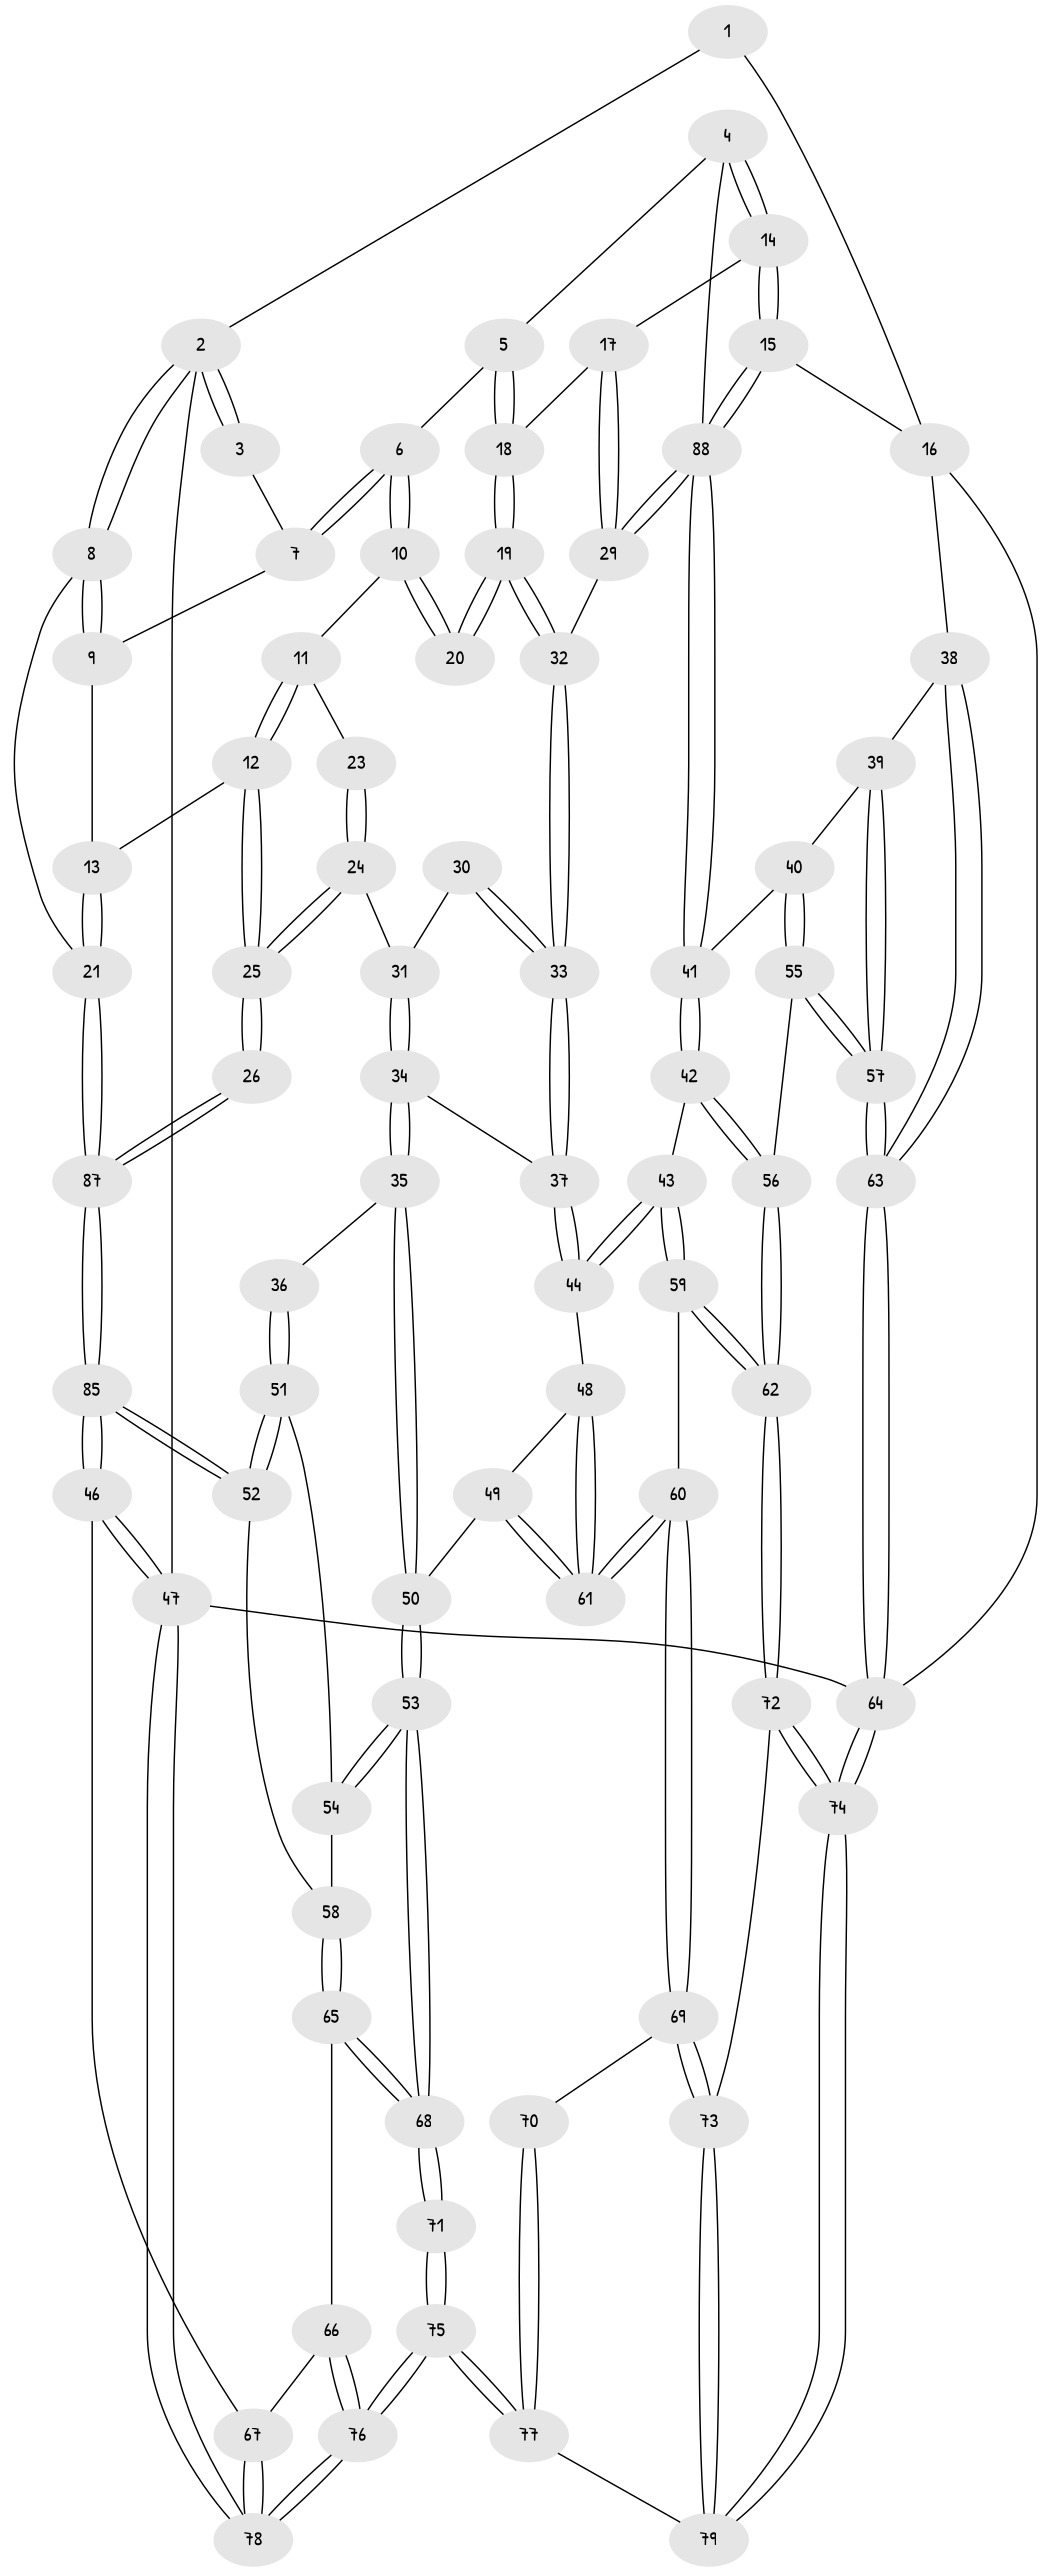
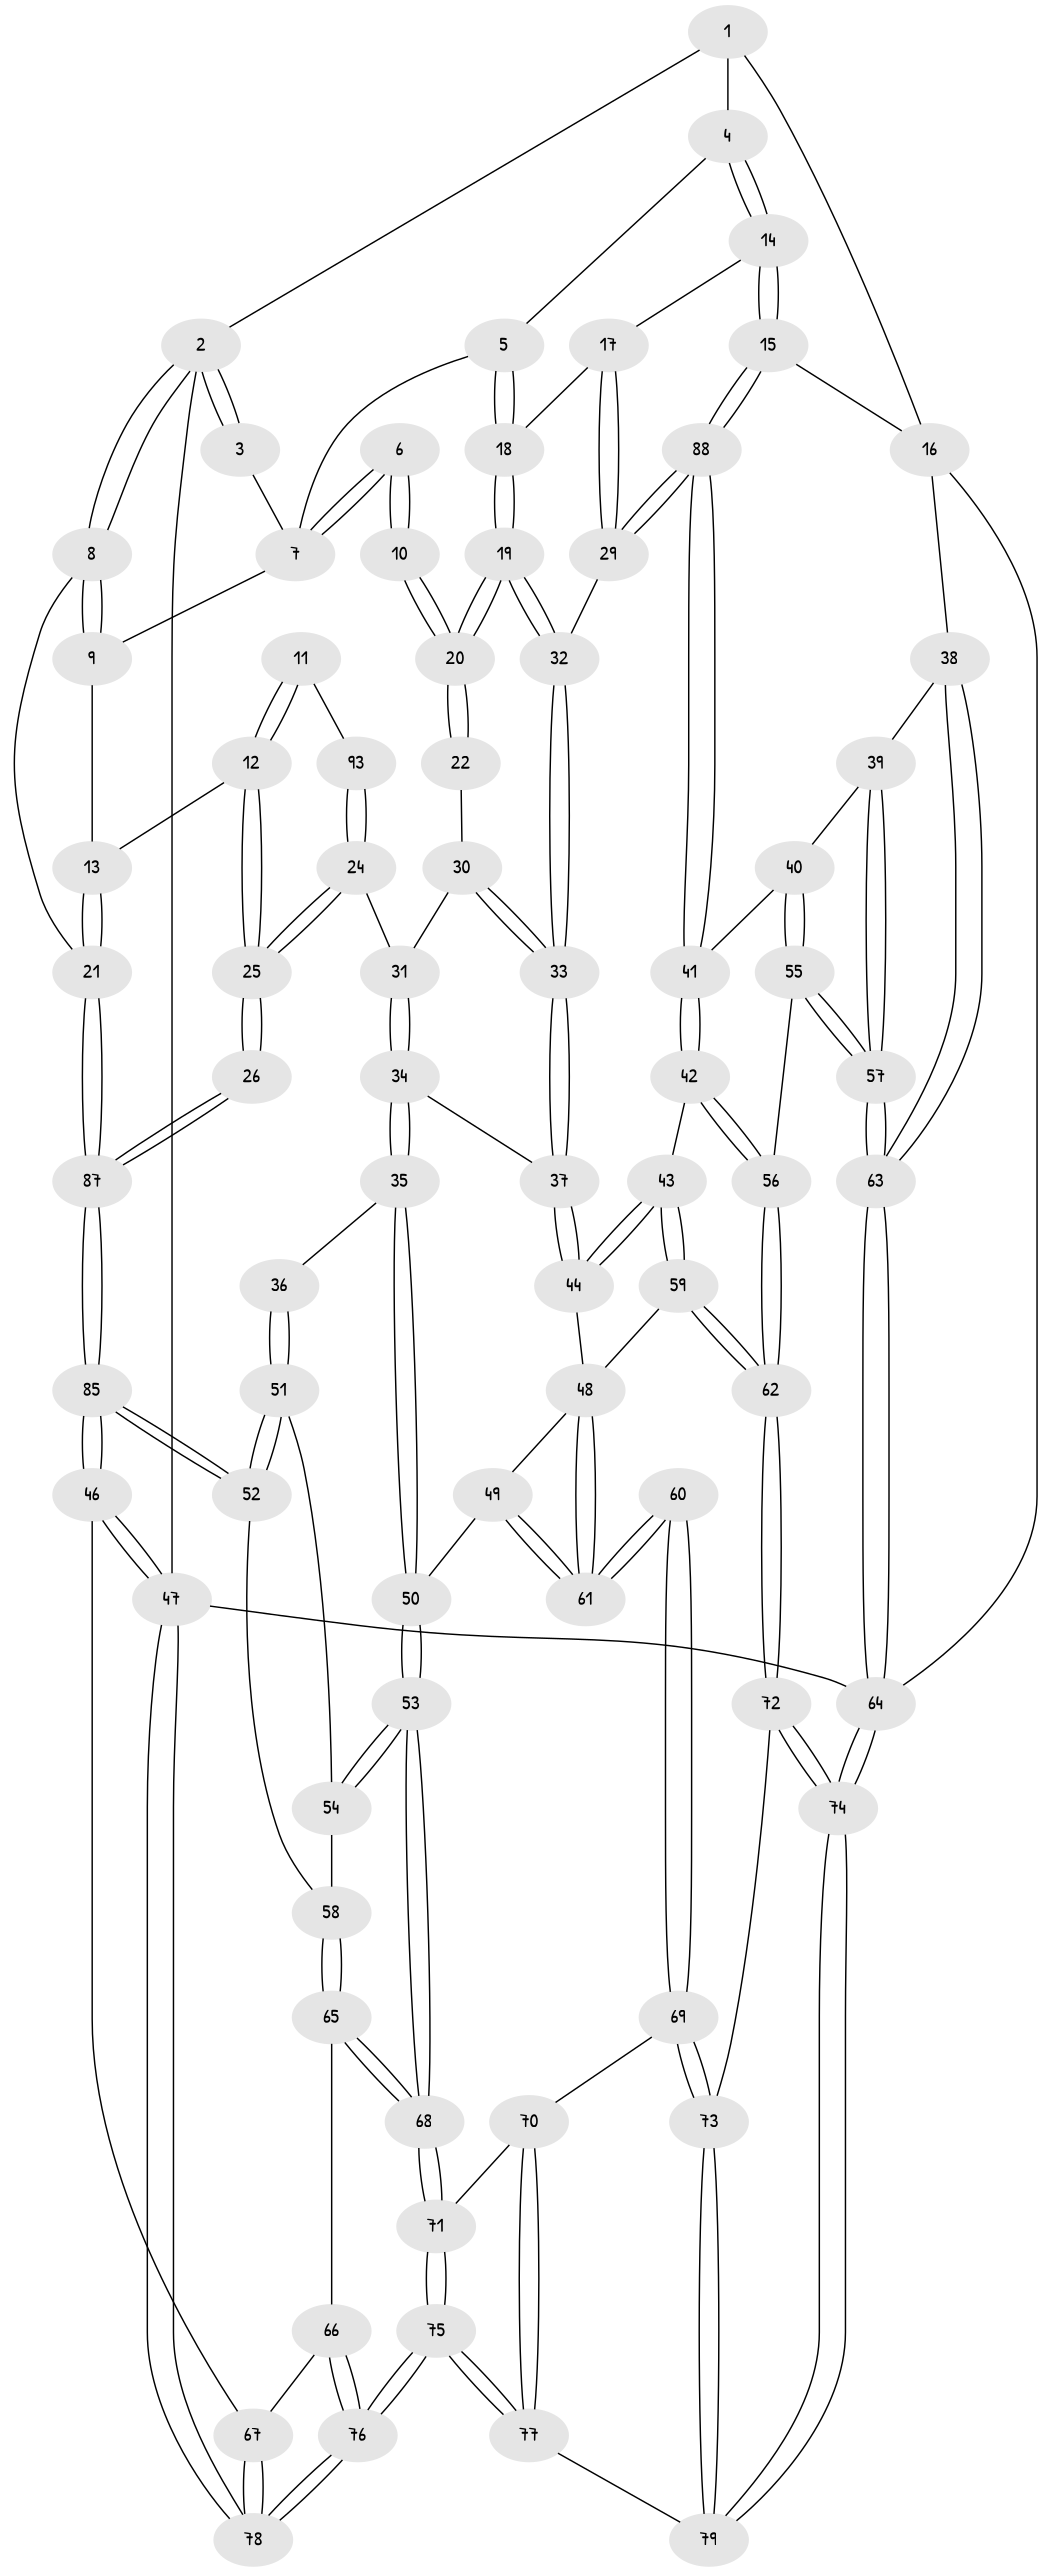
(710, 293) -> (728, 84)
(452, 398) -> (356, 416)
(351, 607) -> none
(356, 763) -> (356, 763)
none -> (461, 763)
(679, 1390) -> (632, 1338)
none -> (483, 2174)
